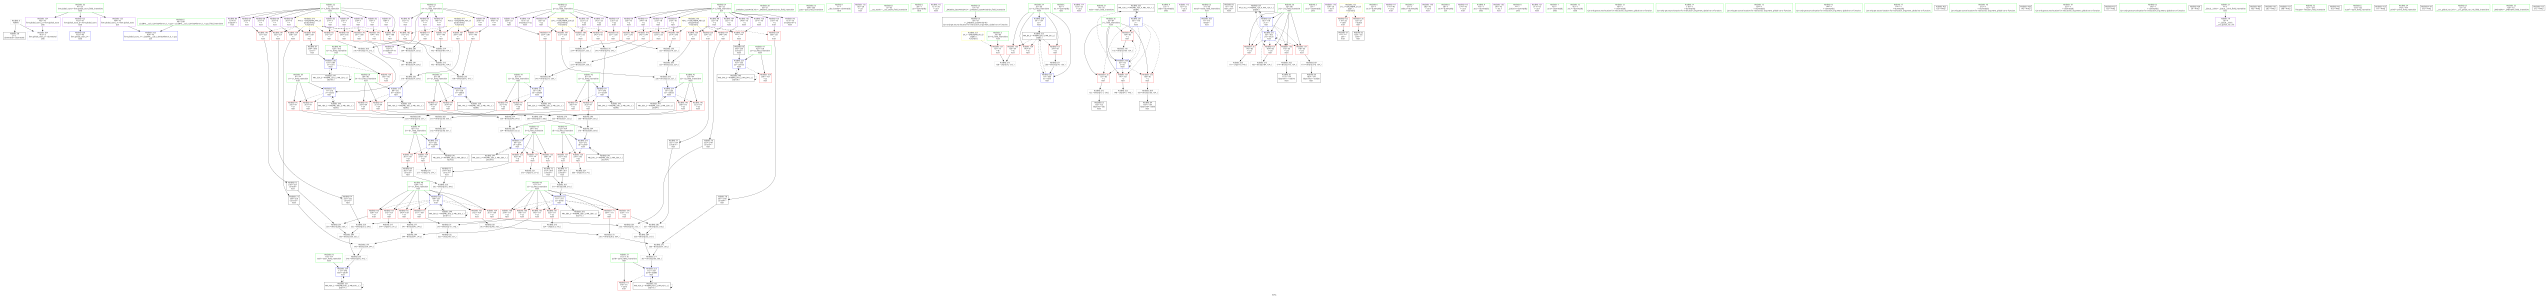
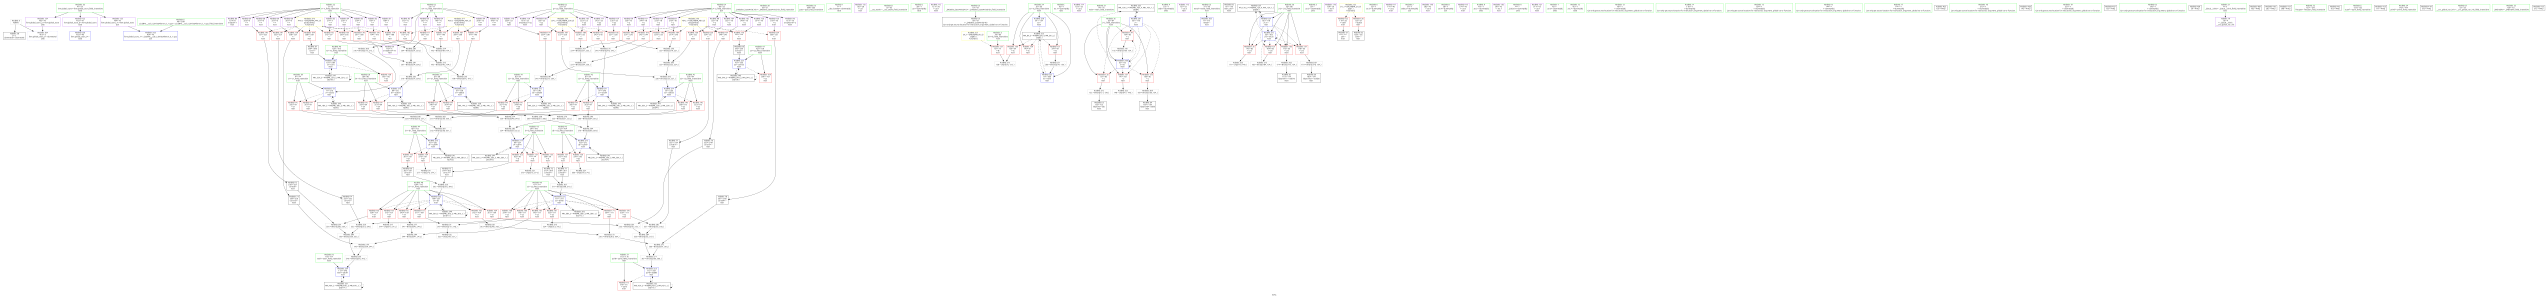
(374, 10) -> (360, 12)
(345, 44) -> (358, 44)
(415, 122) -> (427, 124)
